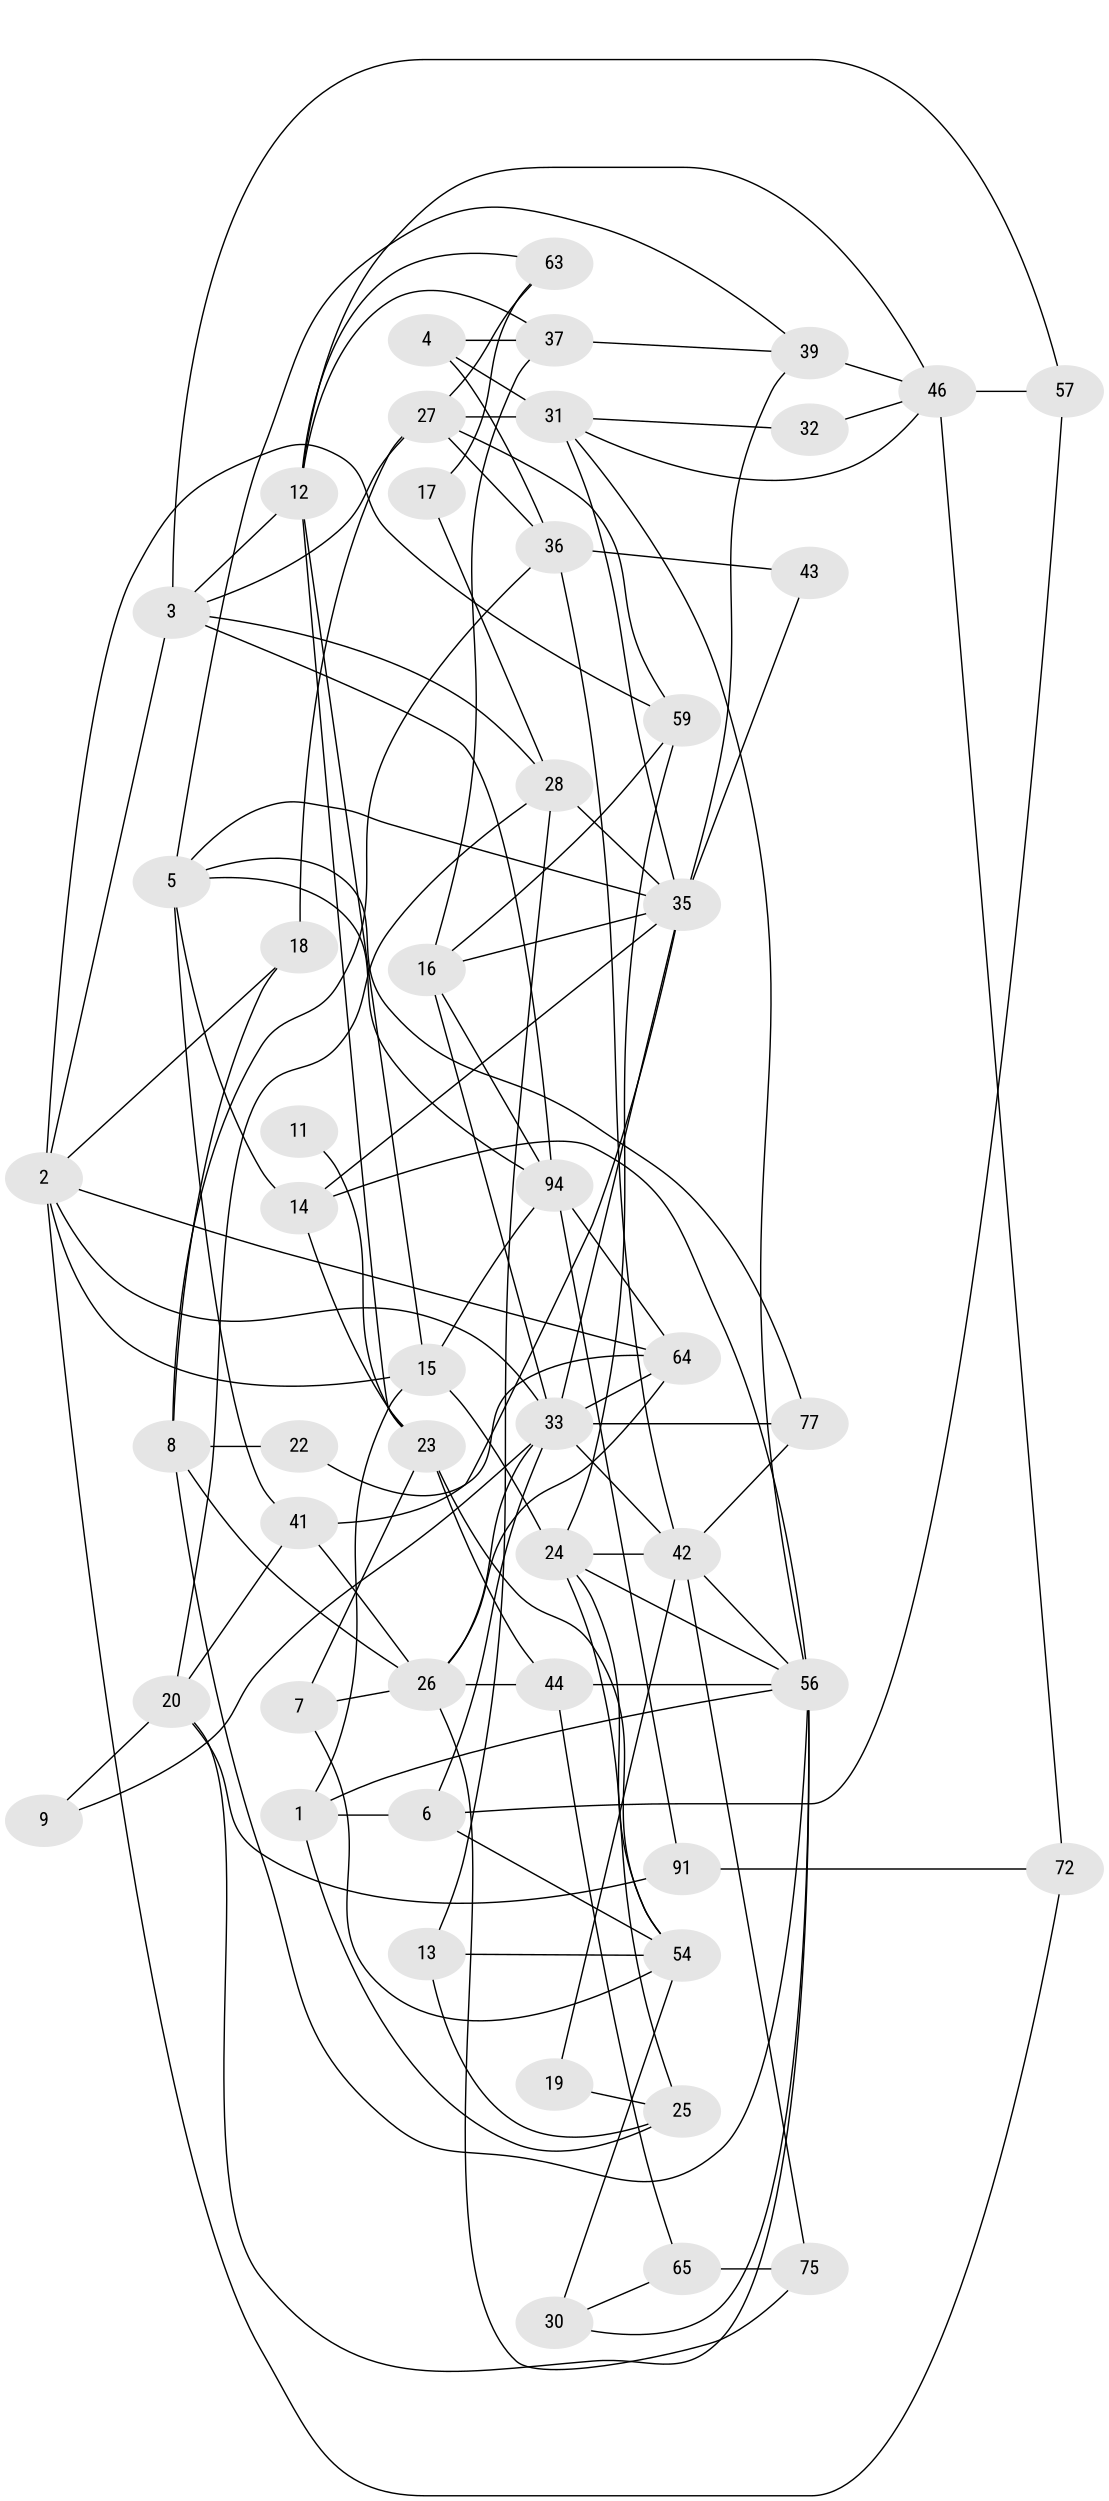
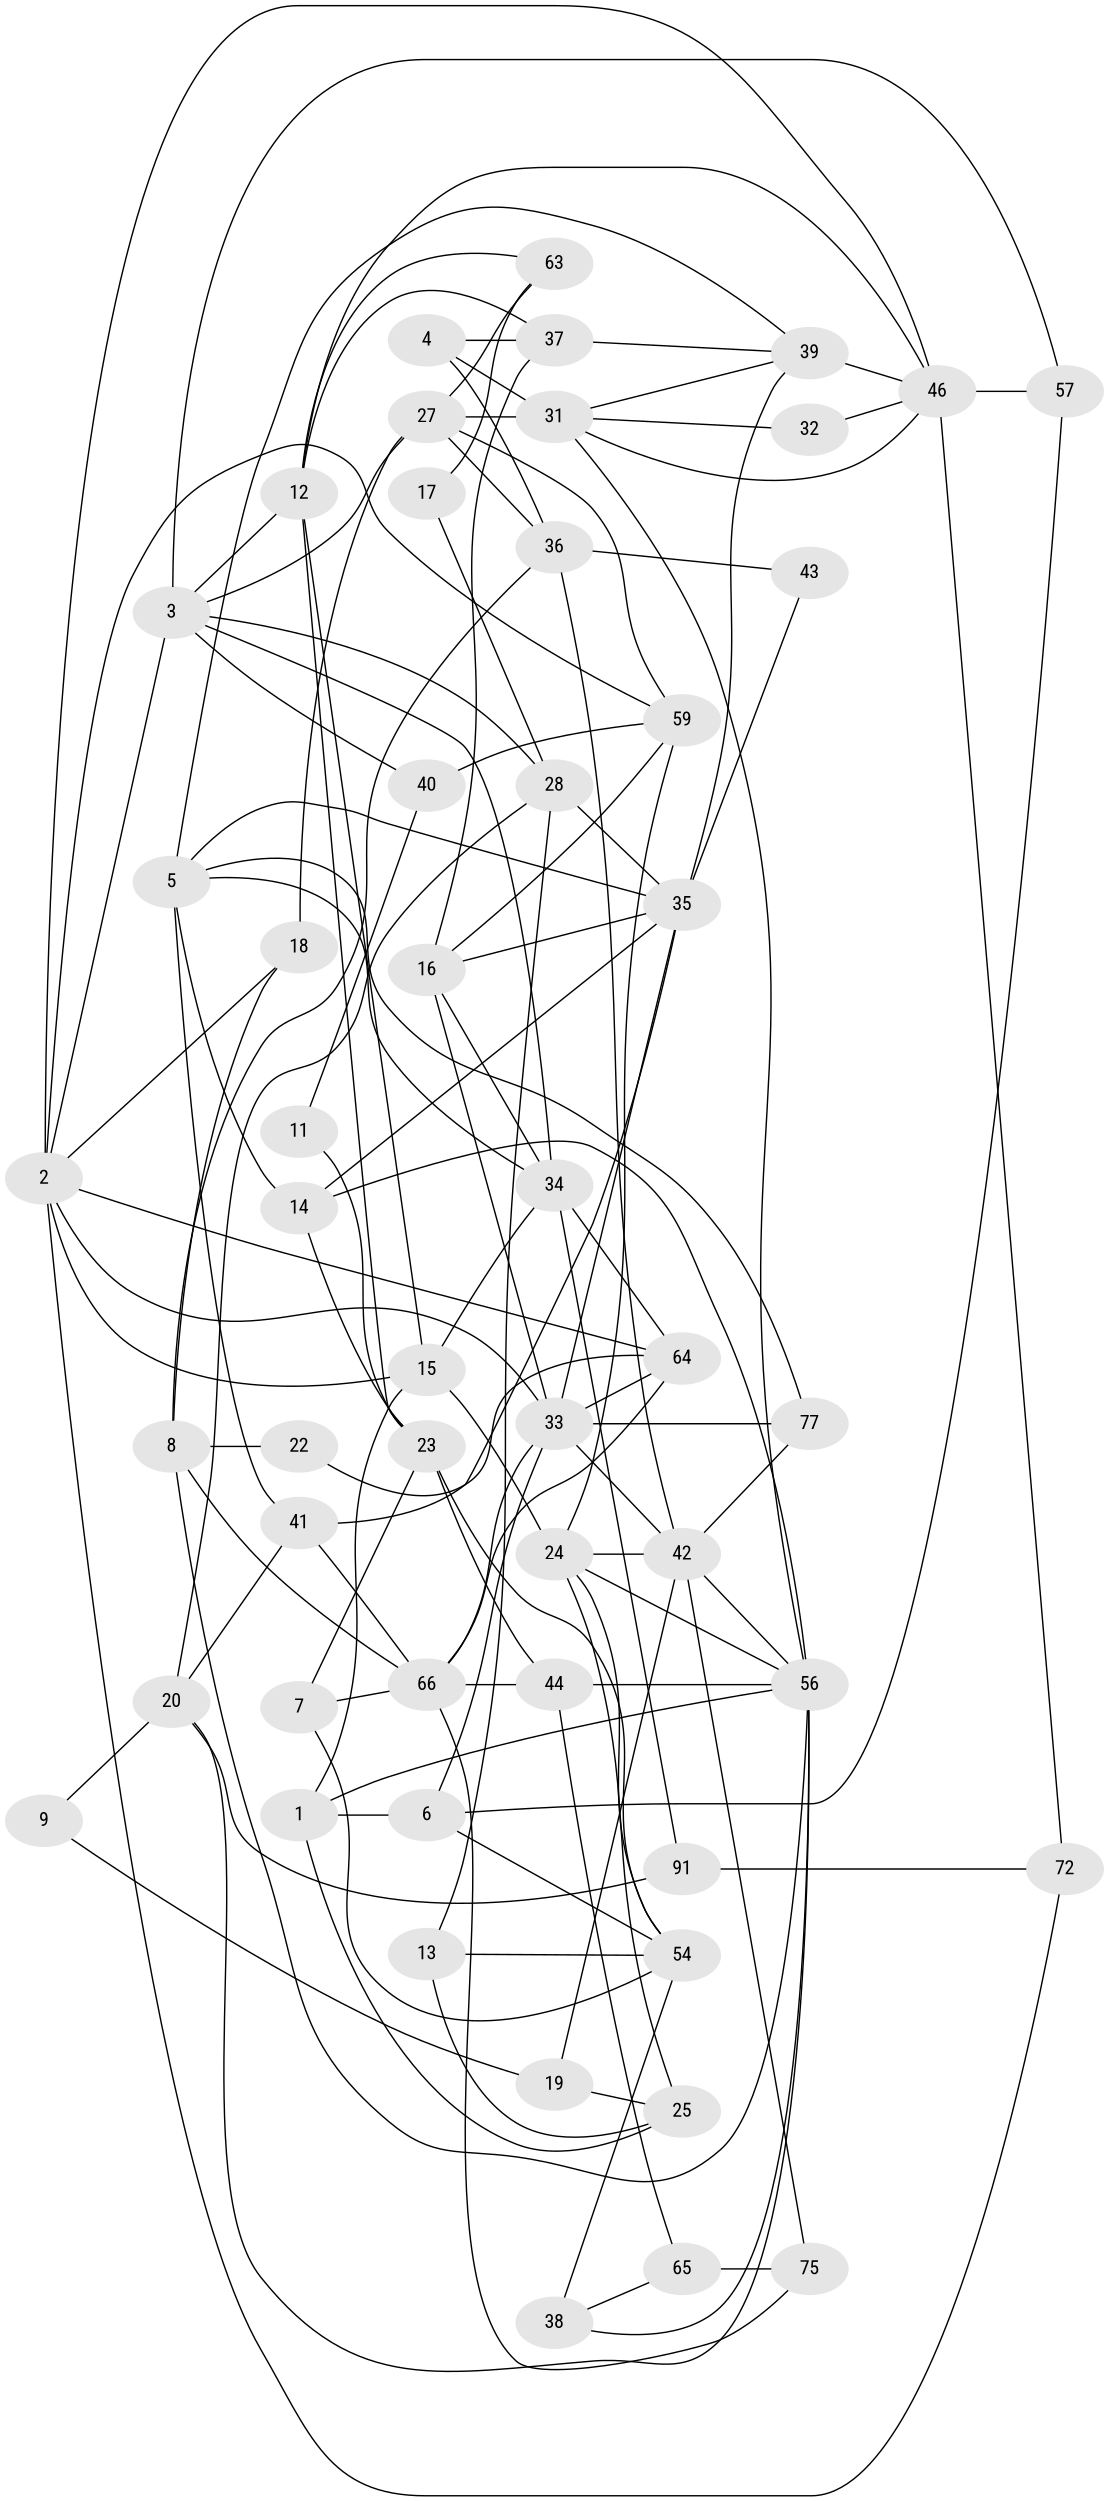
none -> (162, 148)
(625, 659) -> (682, 385)
none -> (427, 786)
(554, 1185) -> (554, 1185)
(302, 1629) -> (276, 1967)
(427, 1685) -> (427, 1685)
(554, 2323) -> (554, 2323)
